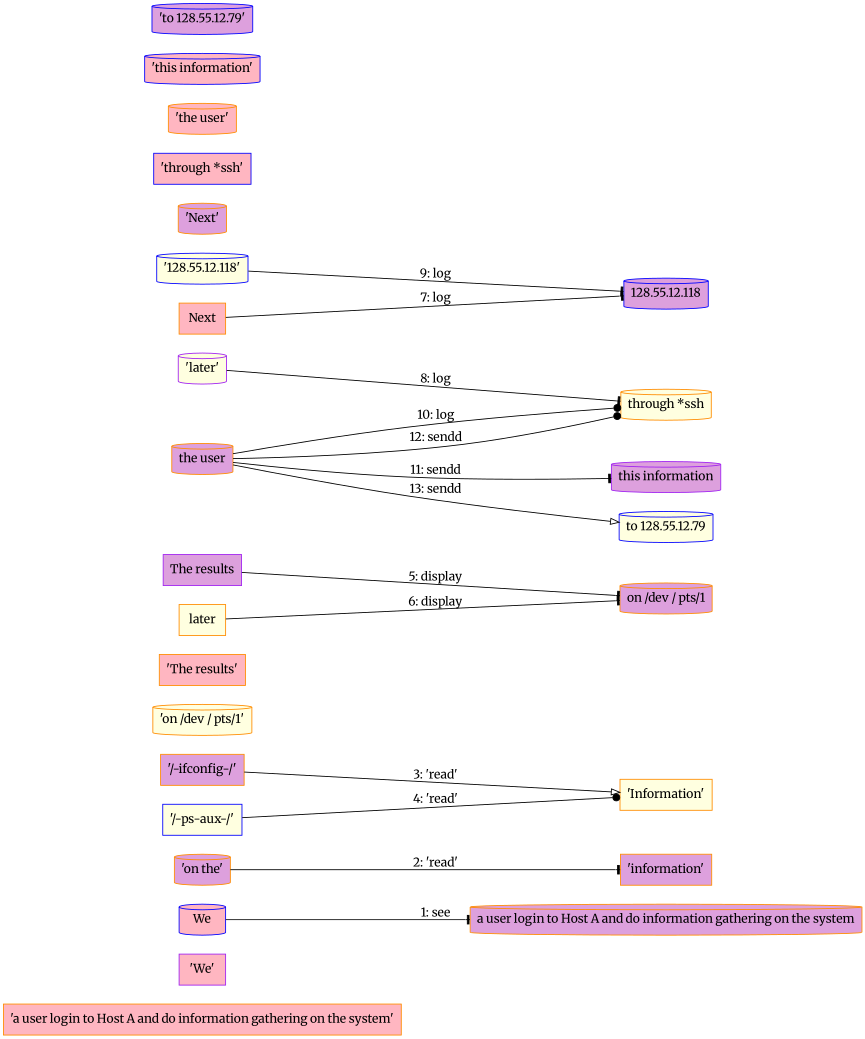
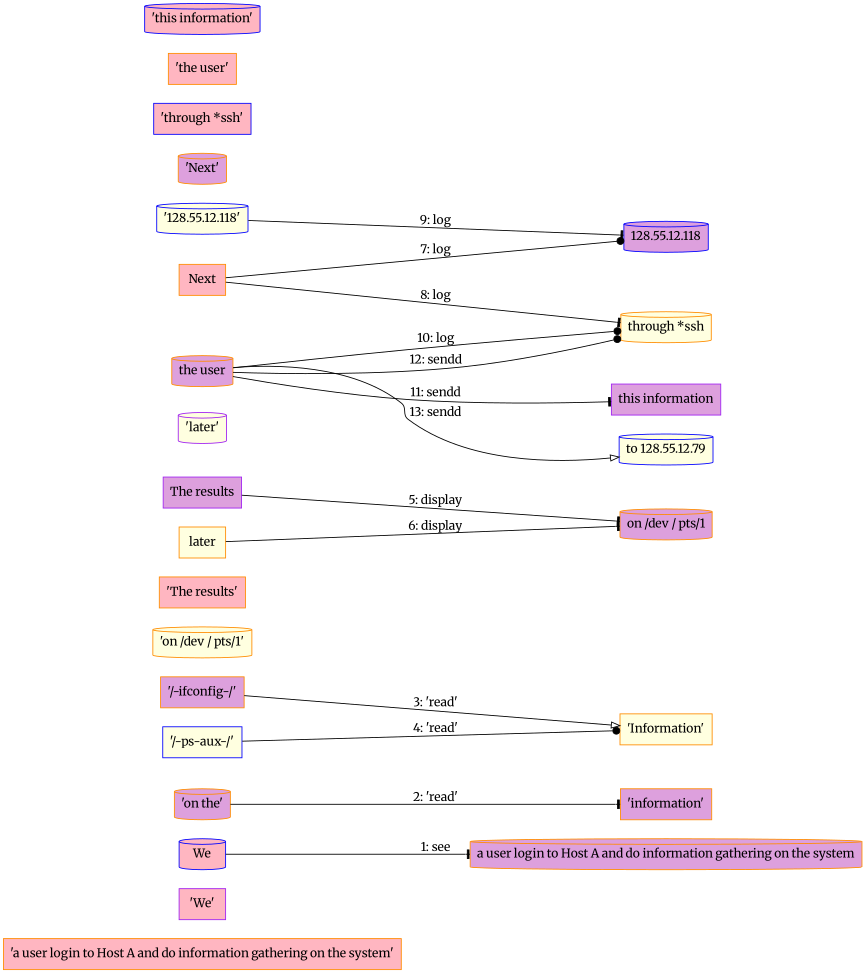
(202, 19) -> none
(202, 119) -> (202, 69)
(423, 307) -> (421, 260)
(422, 386) -> (421, 302)
(666, 477) -> (666, 400)
